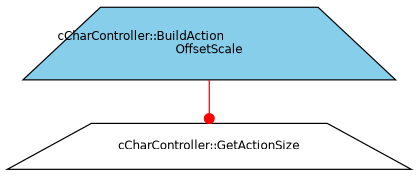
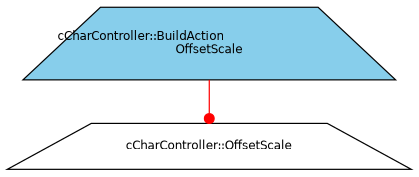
(209, 146) -> (209, 146)
